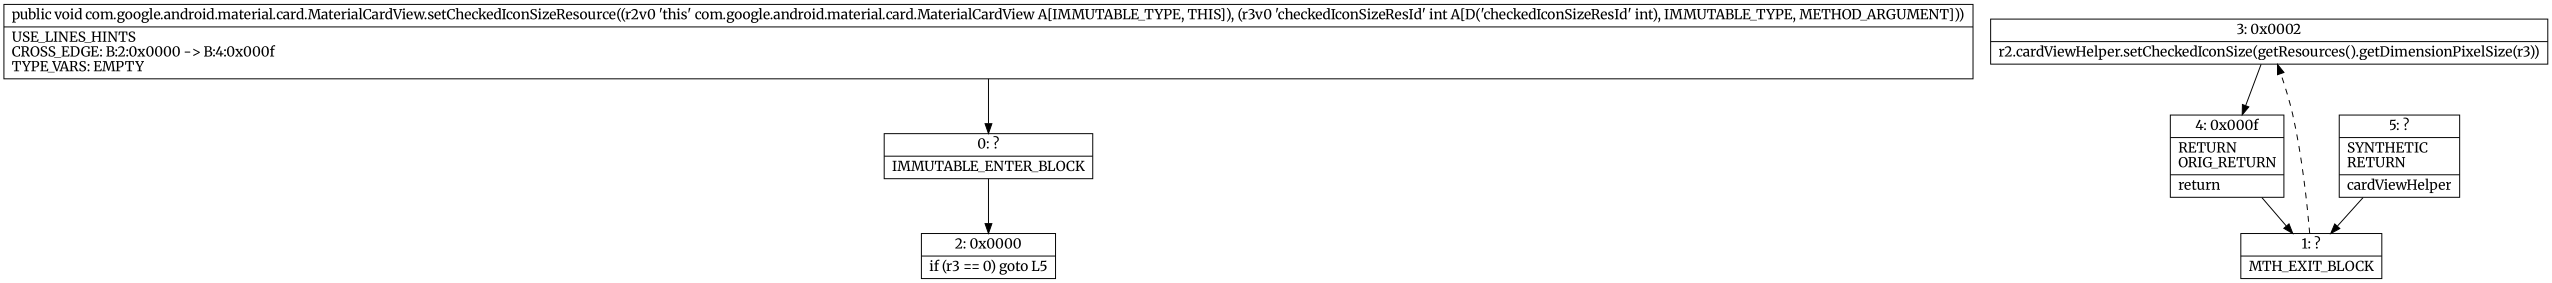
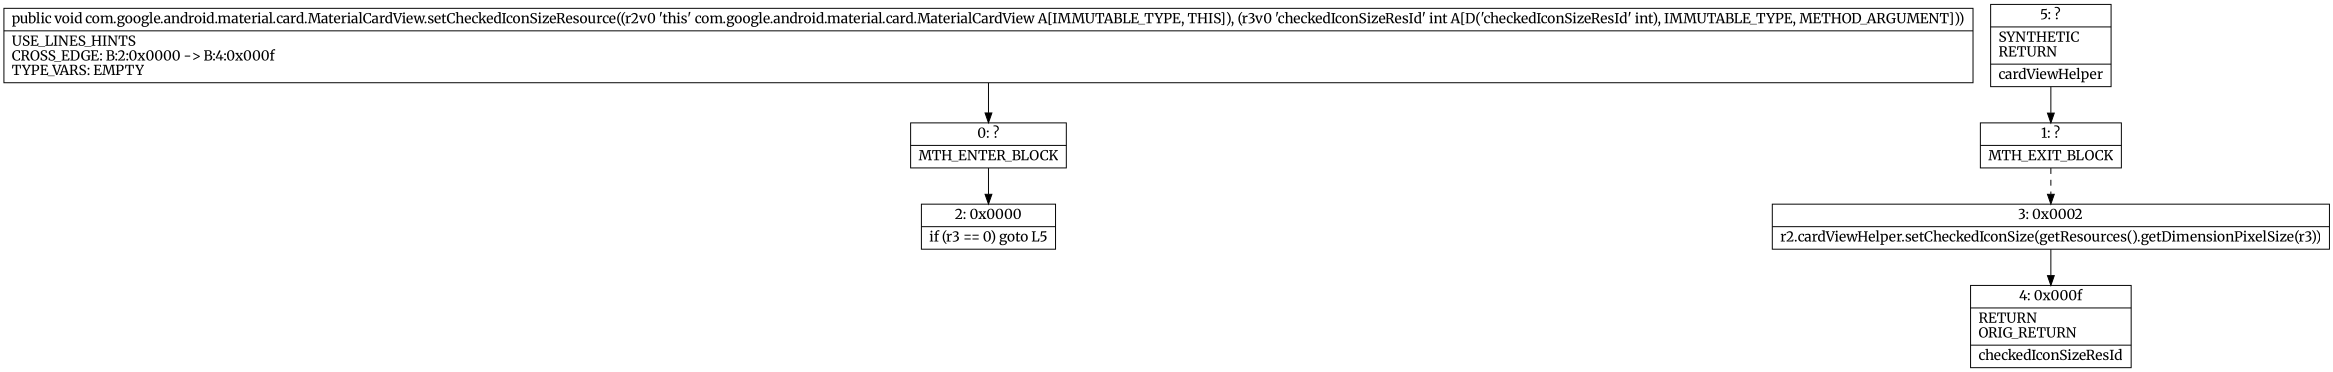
(988, 167) -> (988, 156)
(2199, 186) -> (2051, 356)
(2274, 212) -> none
